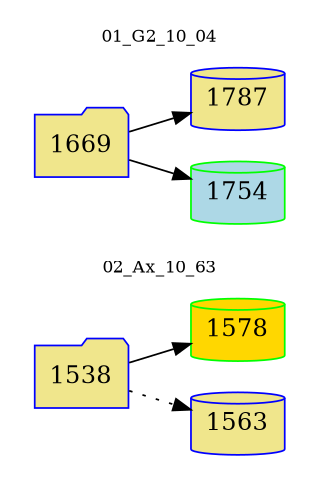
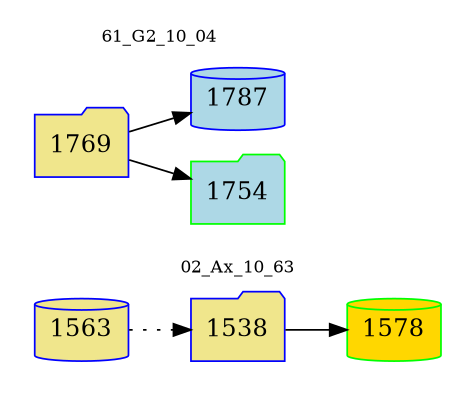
(160, 37) -> (160, 37)
(238, 99) -> (238, 99)
(82, 146) -> (82, 146)
(238, 193) -> (238, 193)
(151, 398) -> (151, 330)
